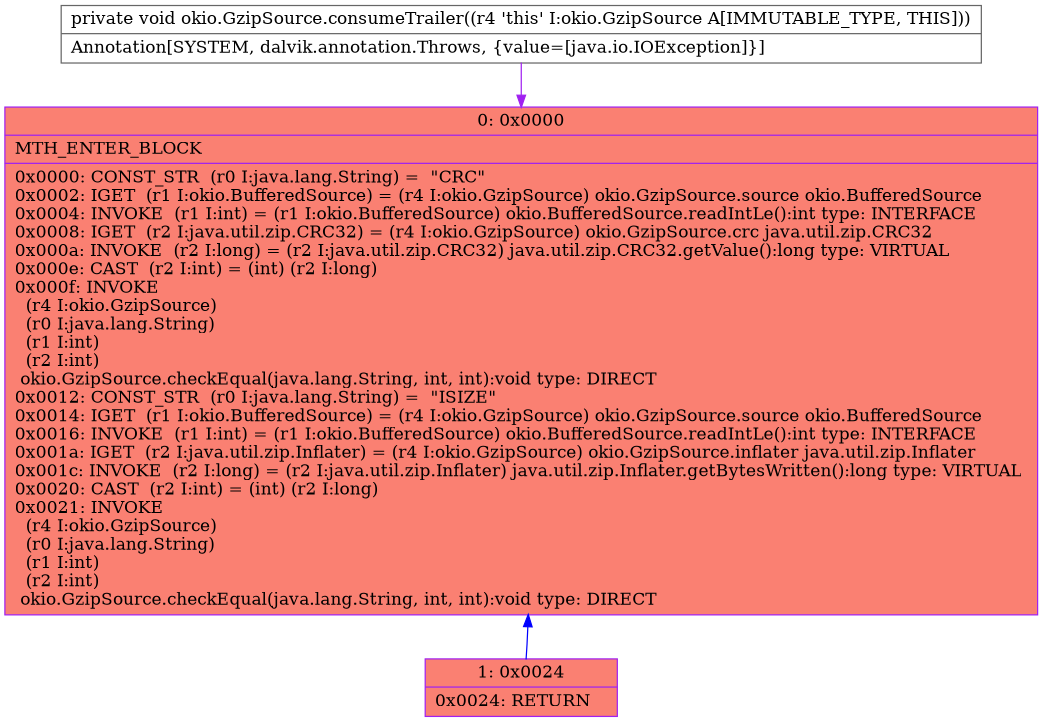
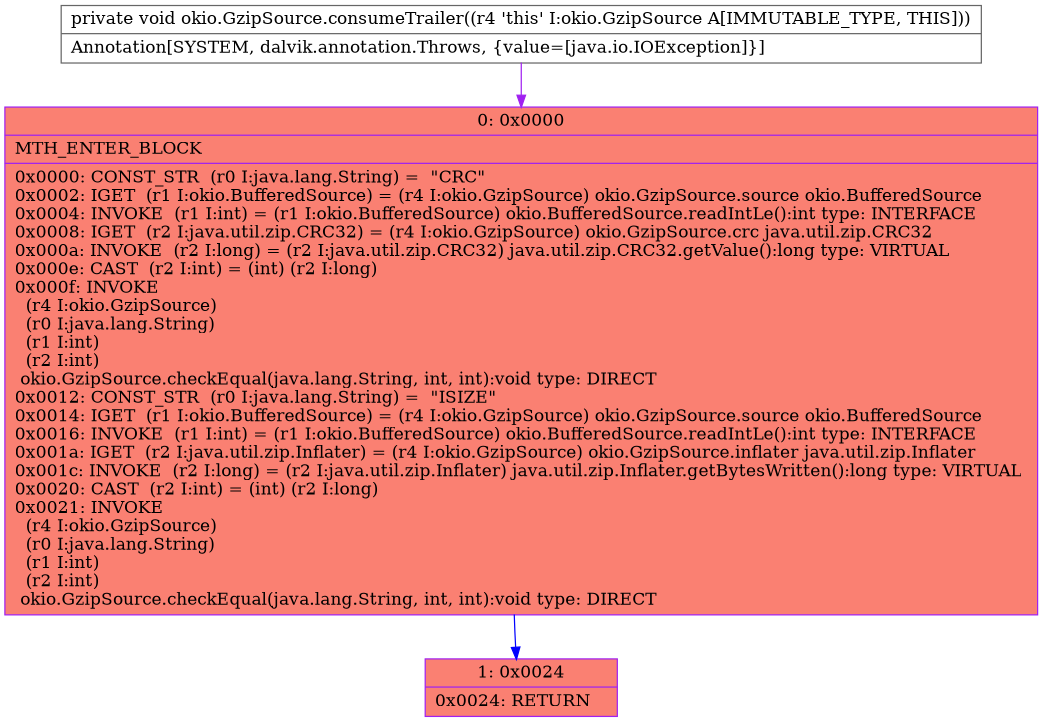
(527, 643) -> (515, 631)
